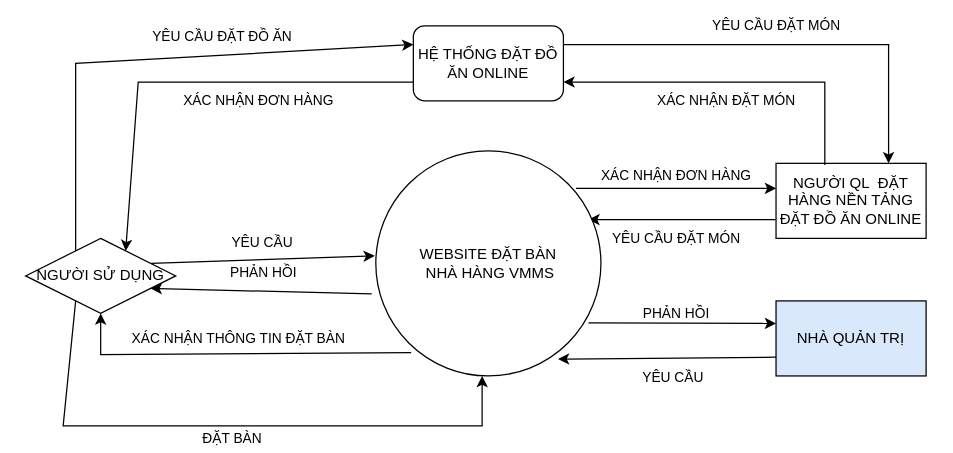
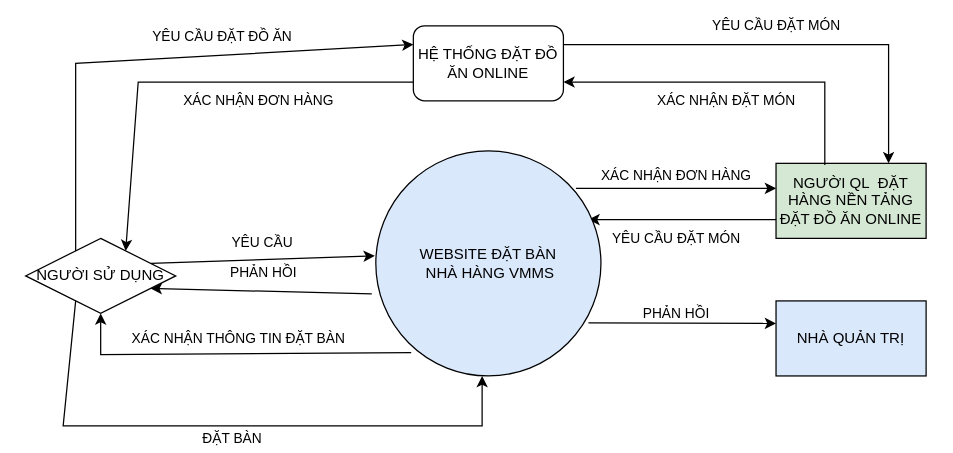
(851, 201) -> (851, 201)
(488, 263) -> (488, 263)
(671, 358) -> none
